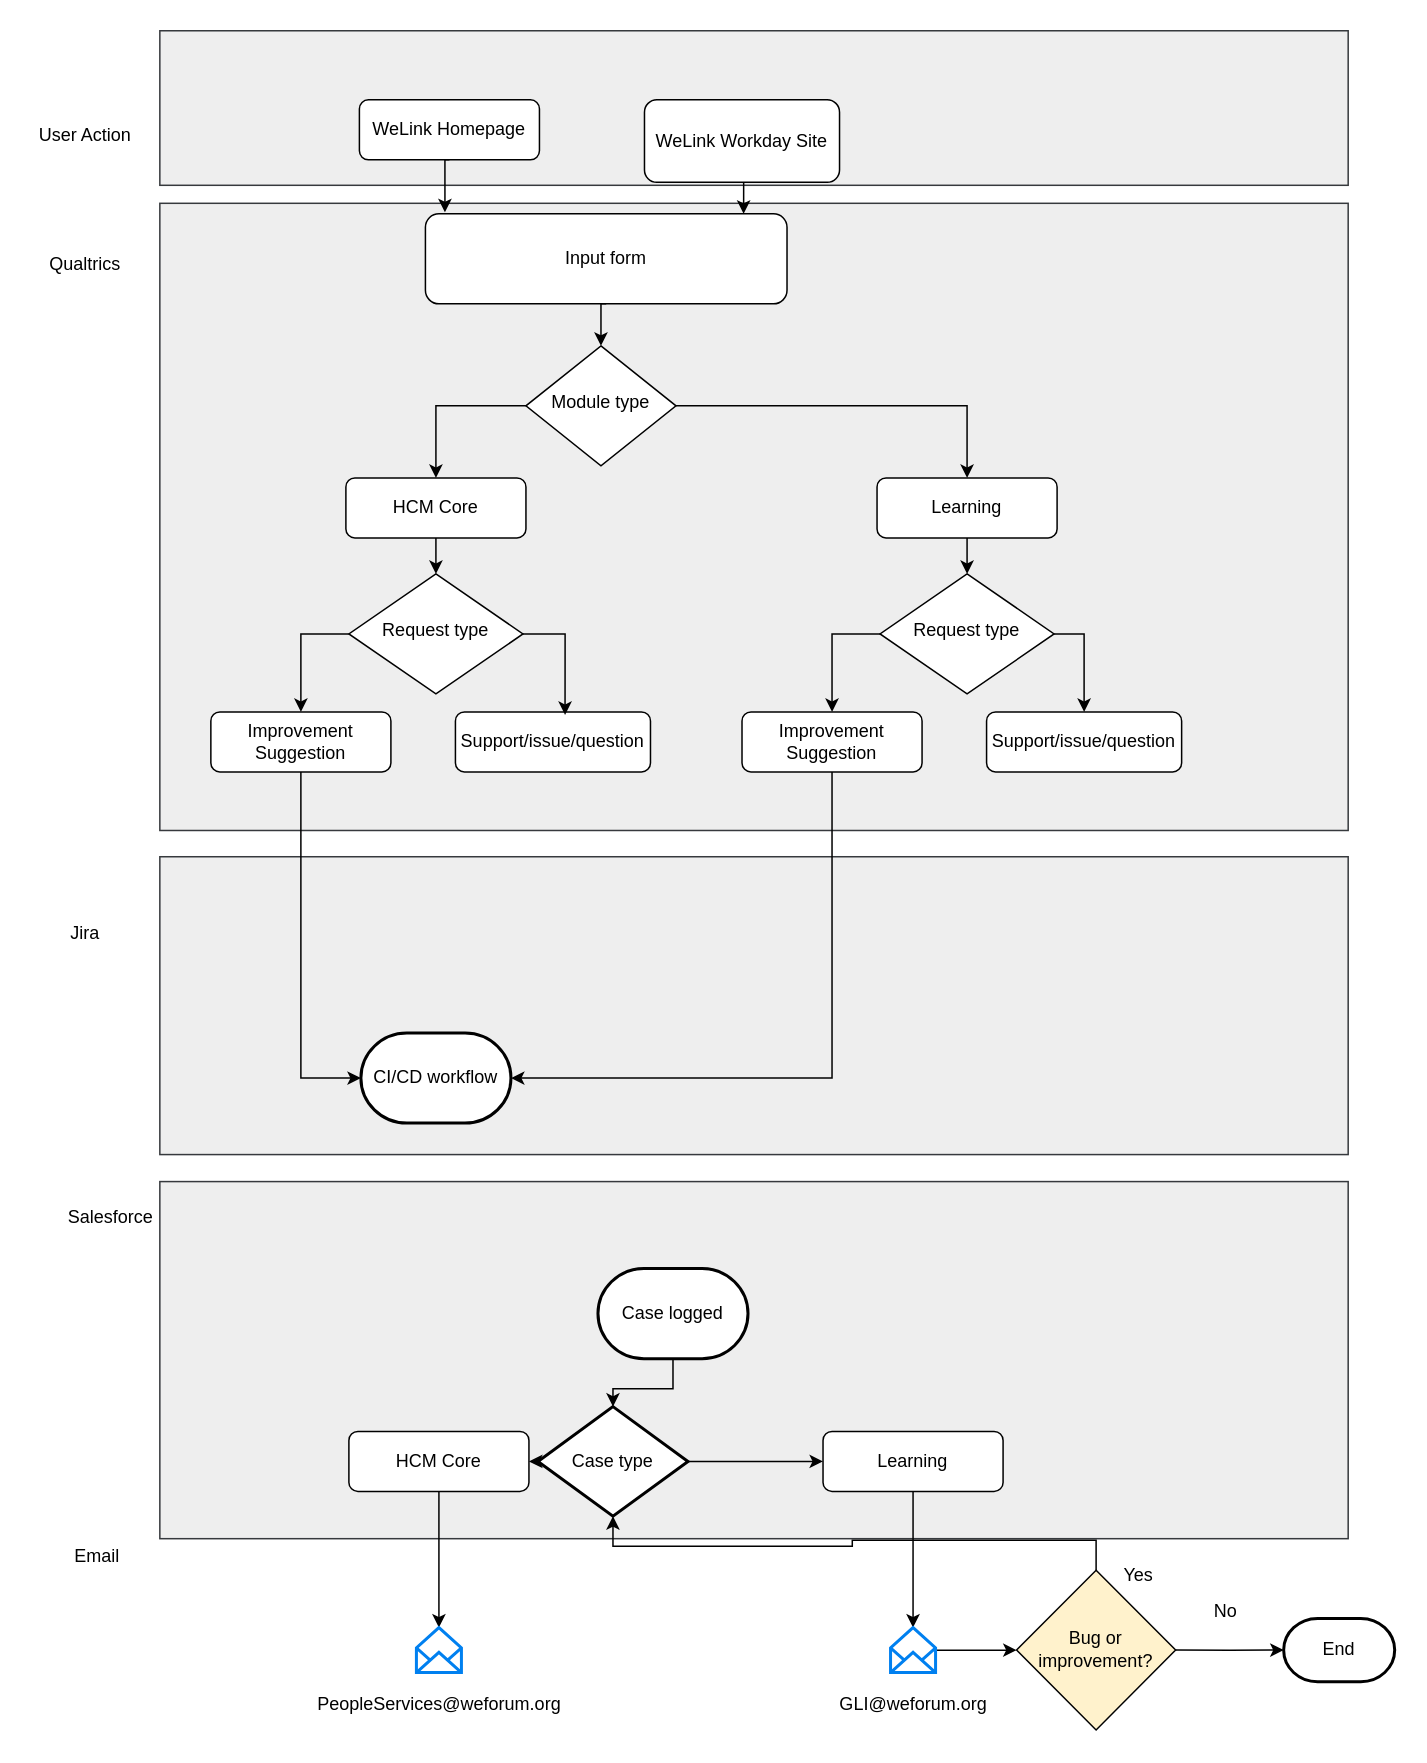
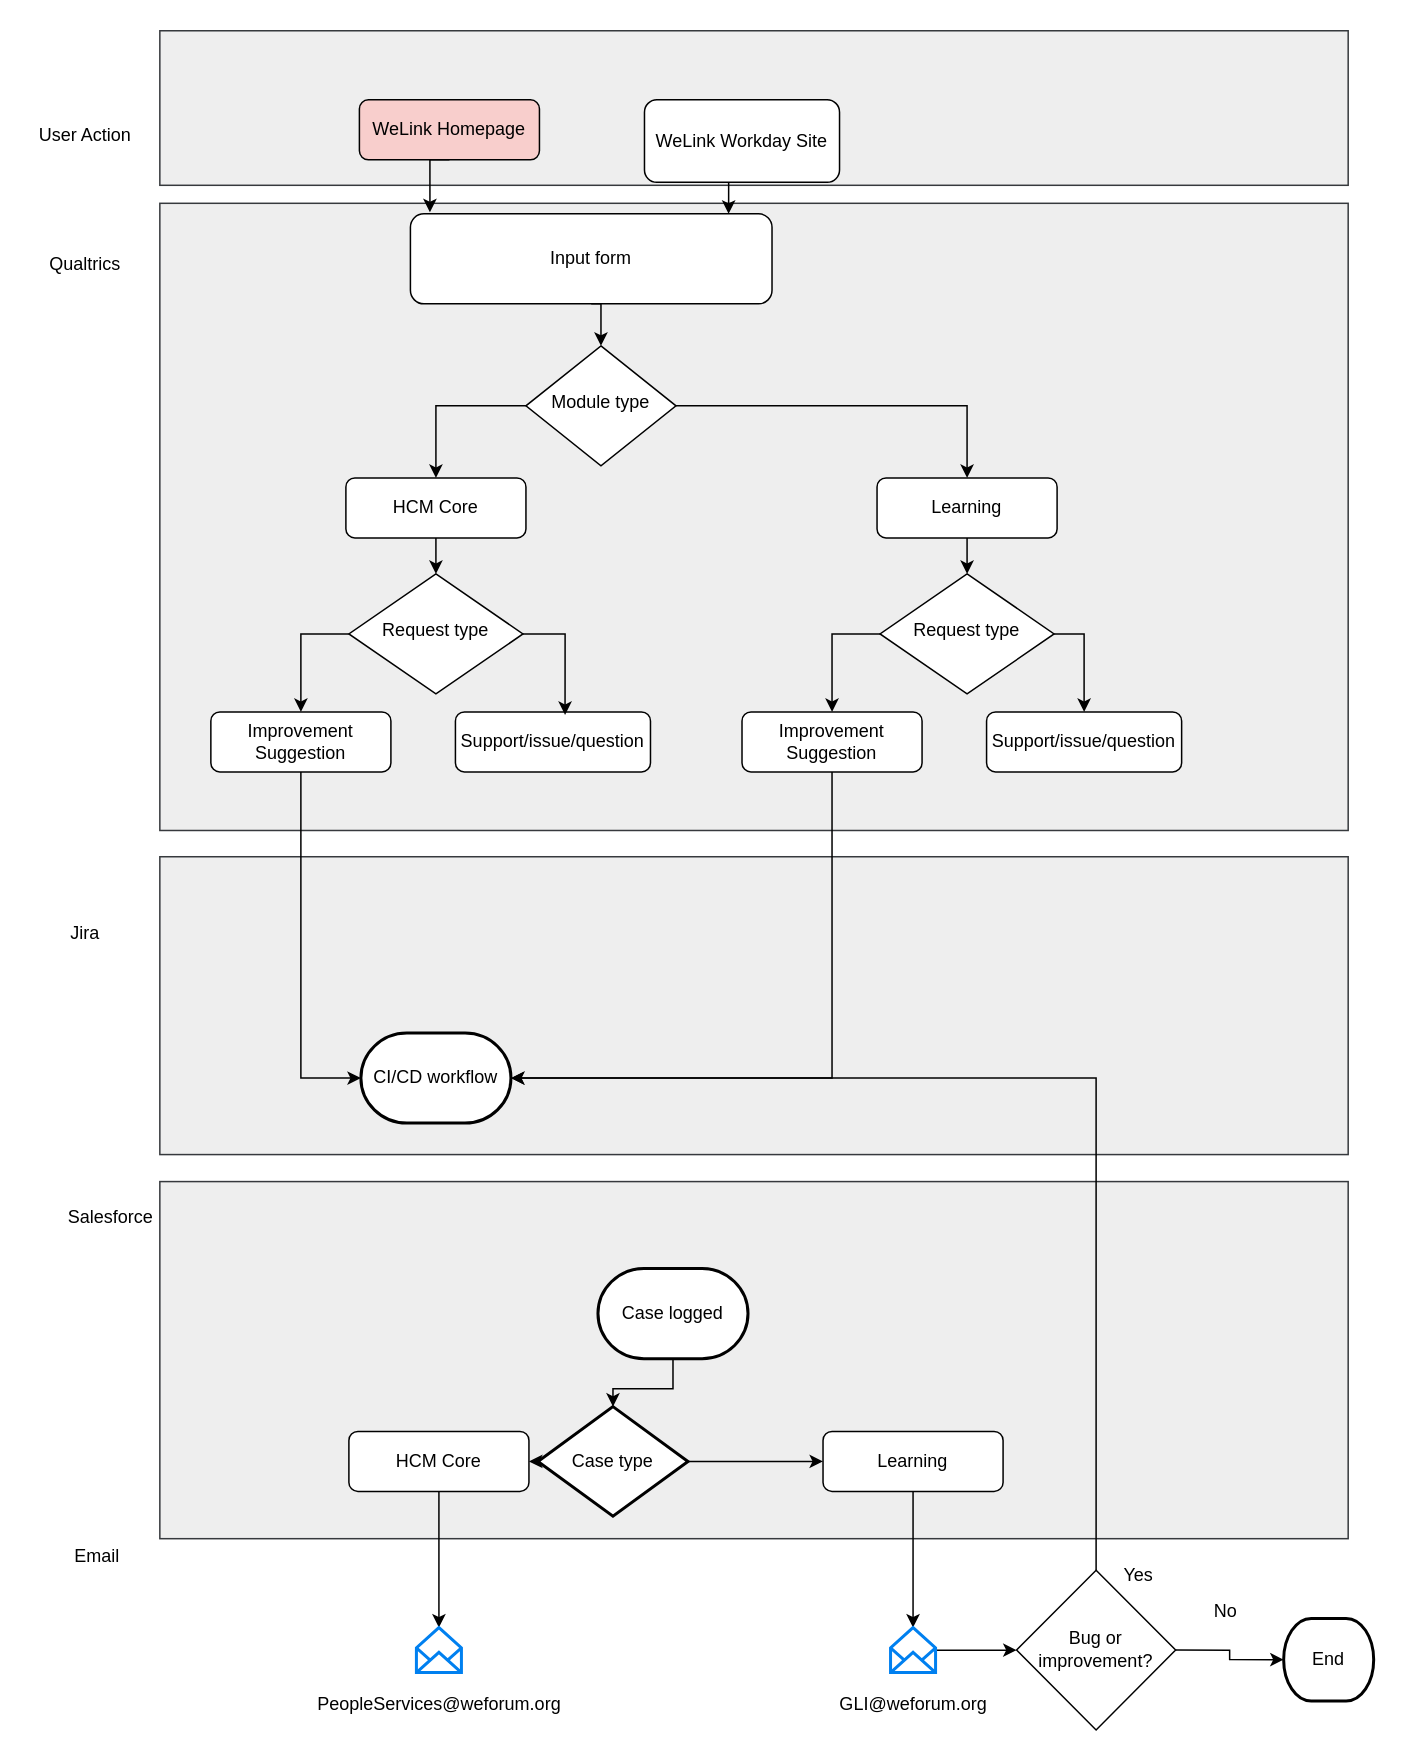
(449, 130) -> (449, 130)
(606, 259) -> (591, 259)
(848, 1546) -> (1096, 1178)
(1096, 1650) -> (1096, 1650)
(1339, 1650) -> (1328, 1659)
